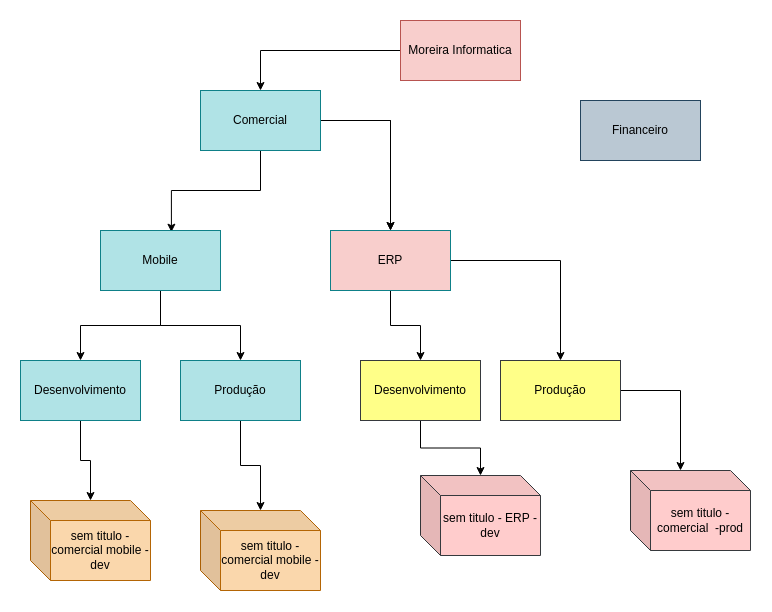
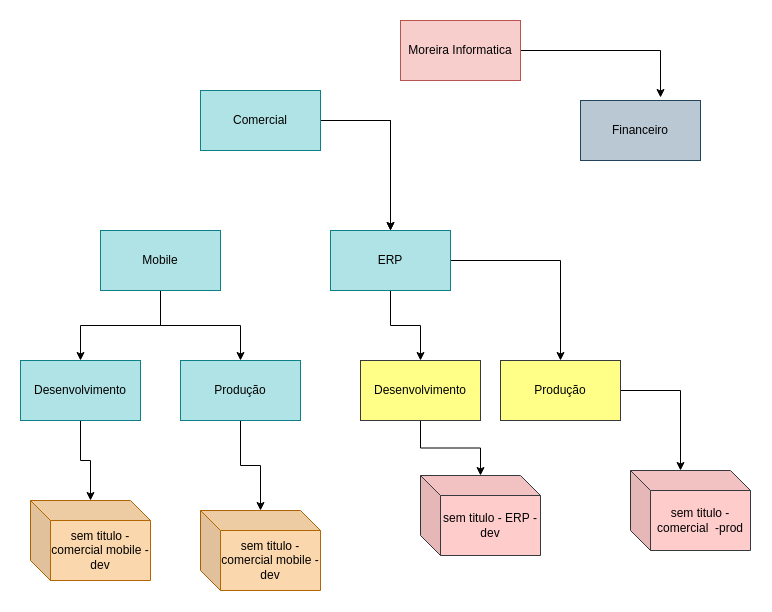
(315, 51) -> (611, 51)
(218, 191) -> none
(391, 261) -> (391, 261)
